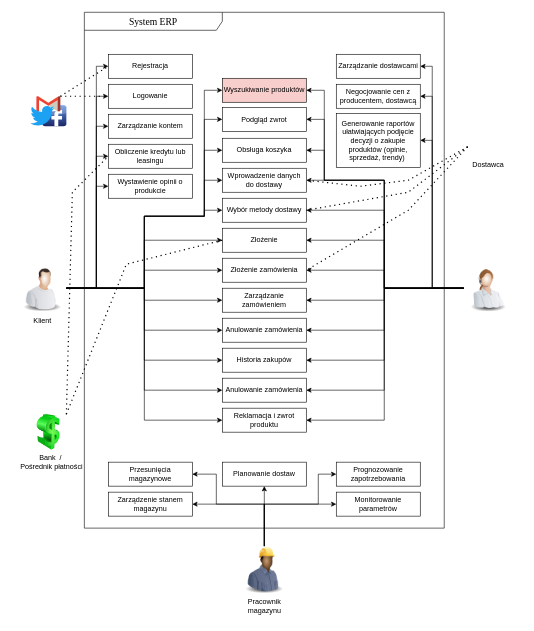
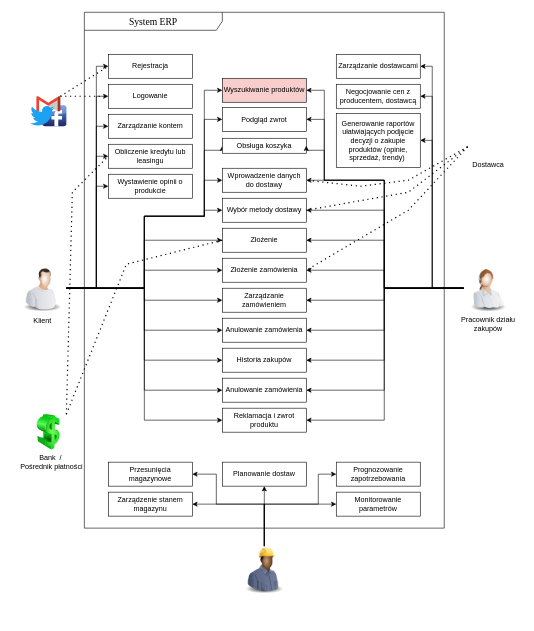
(264, 150) -> (264, 146)
none -> (488, 324)
(264, 606) -> none
